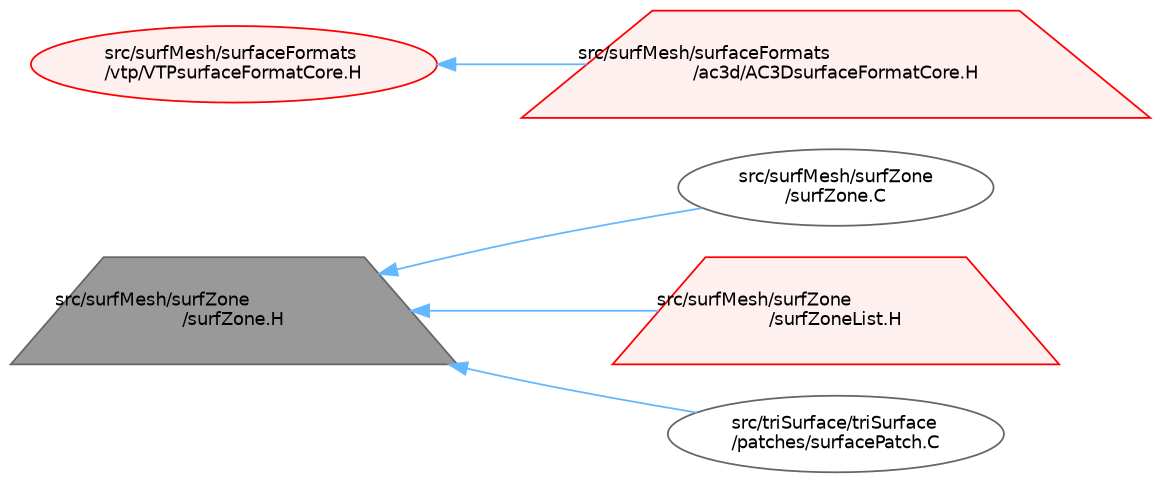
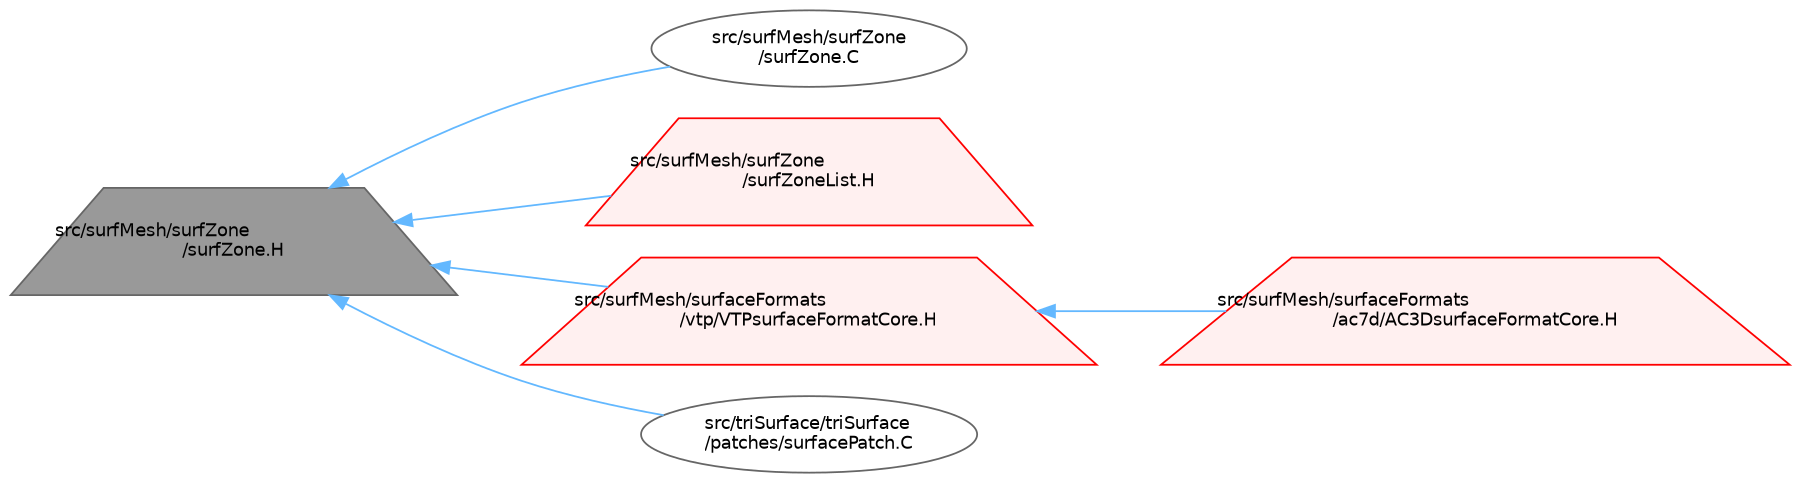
(234, 64) -> (809, 311)
(836, 64) -> (1475, 311)
none -> (529, 277)
